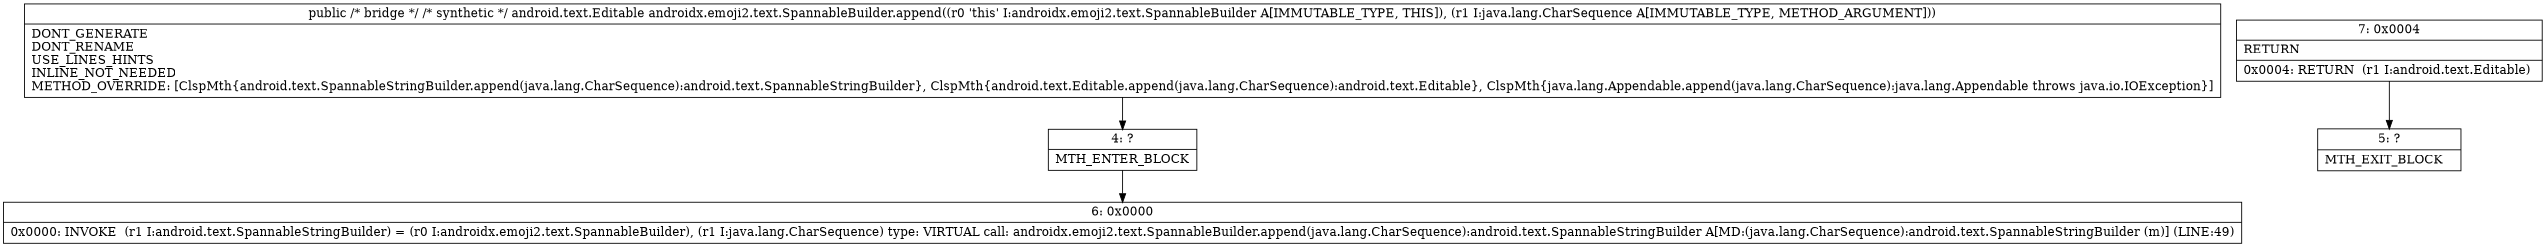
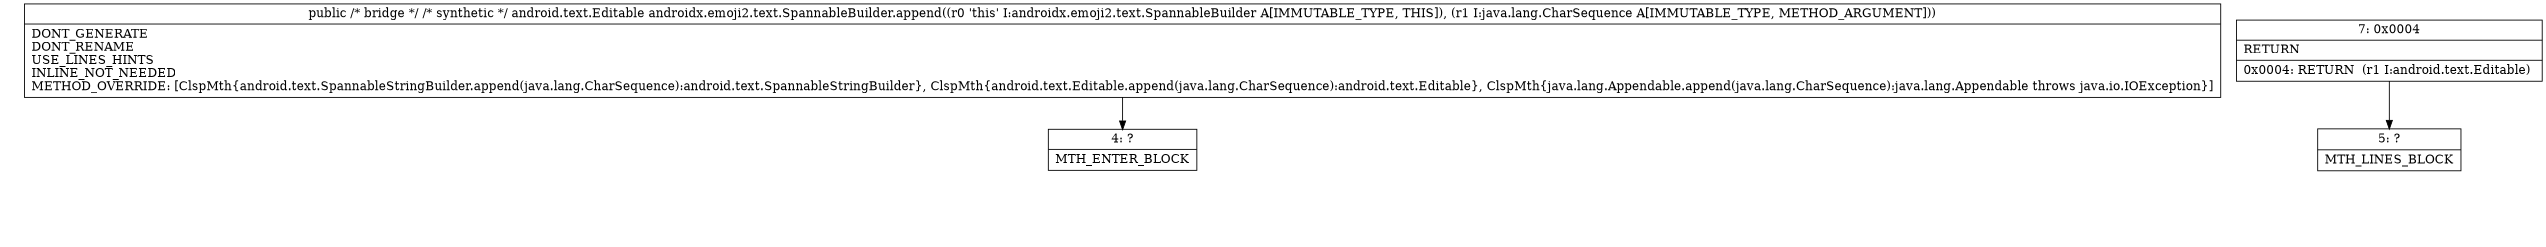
(2384, 160) -> (2389, 160)
(1123, 223) -> none
